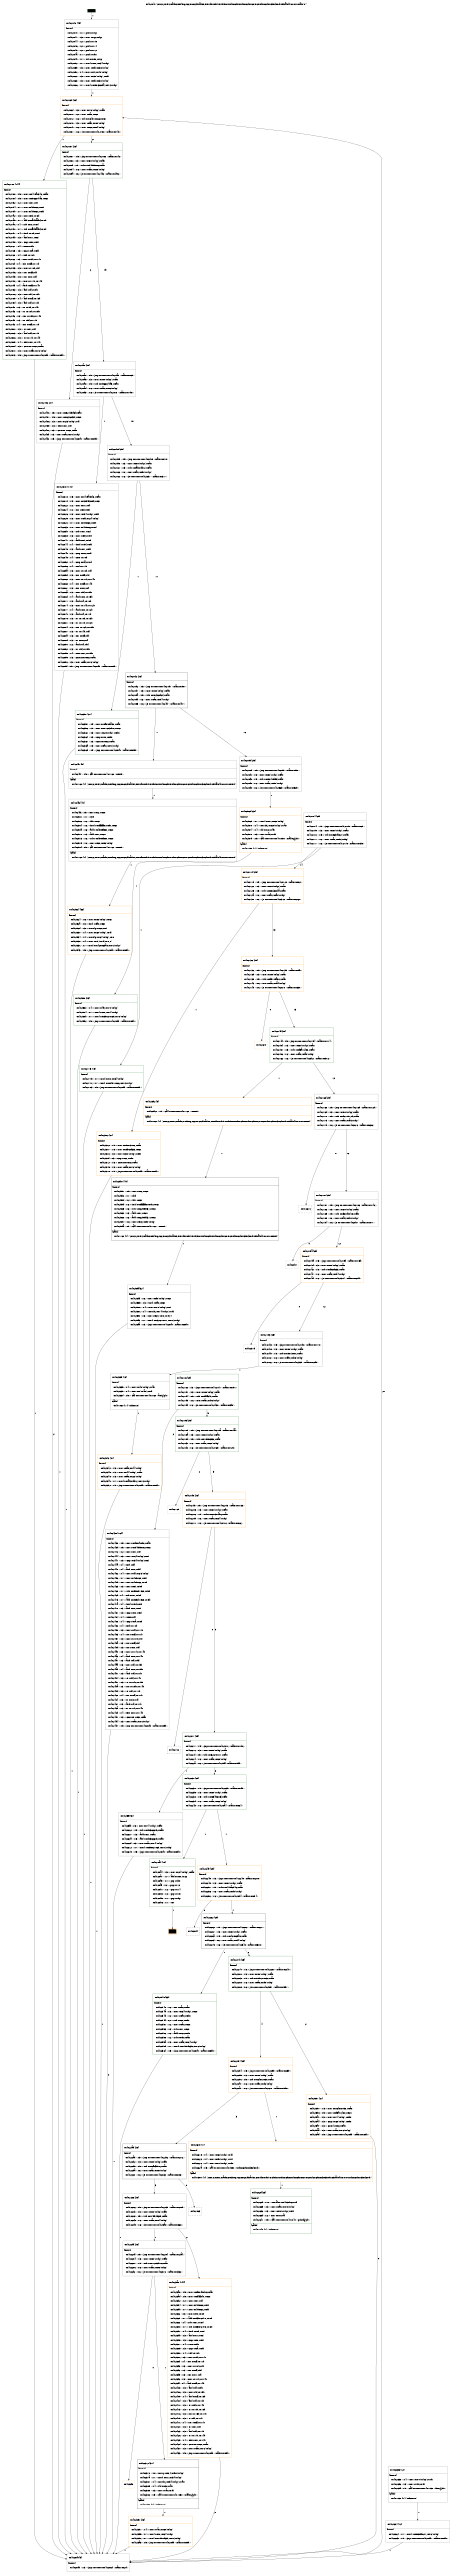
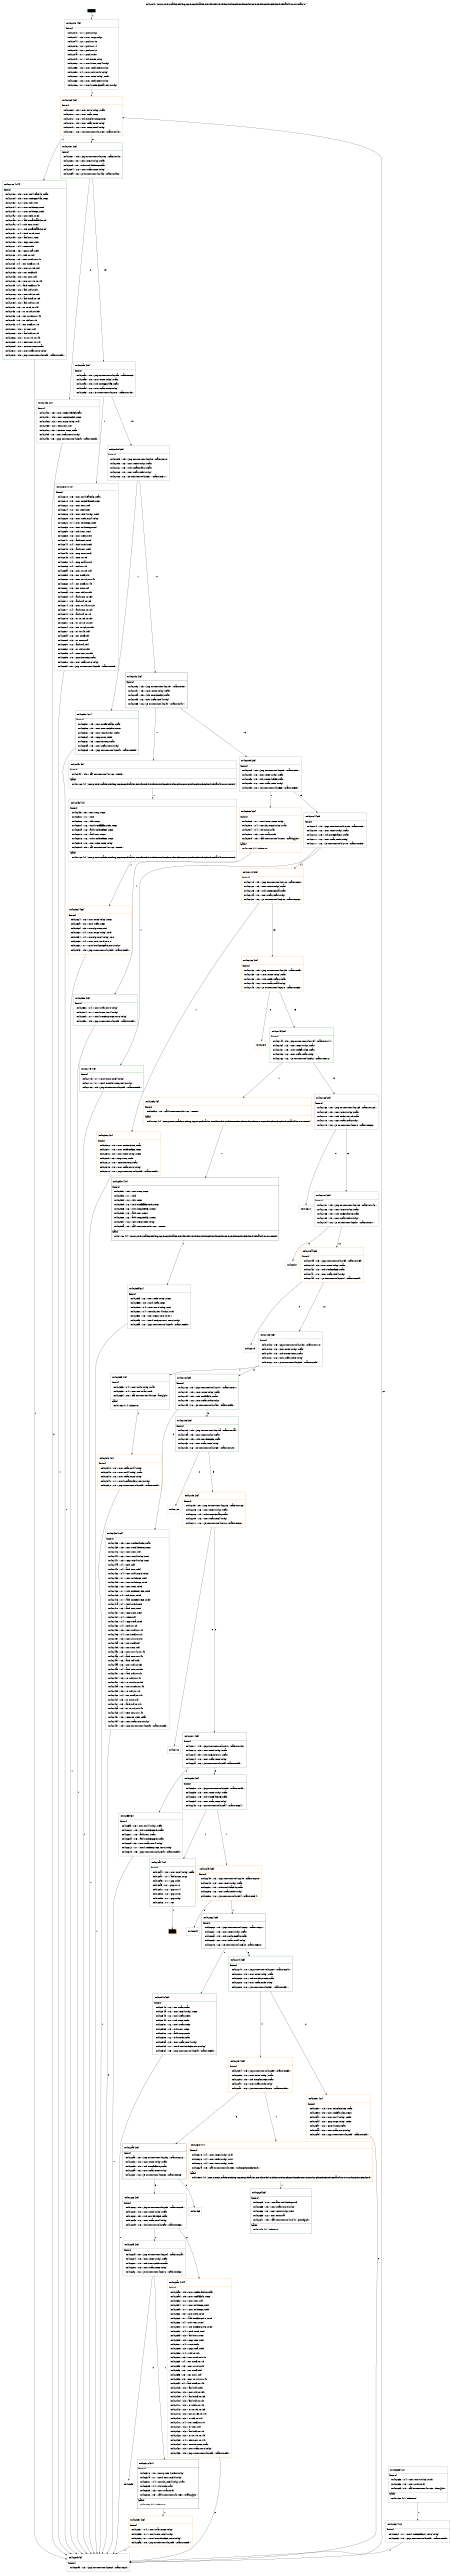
none -> (305, 801)
none -> (249, 1370)
